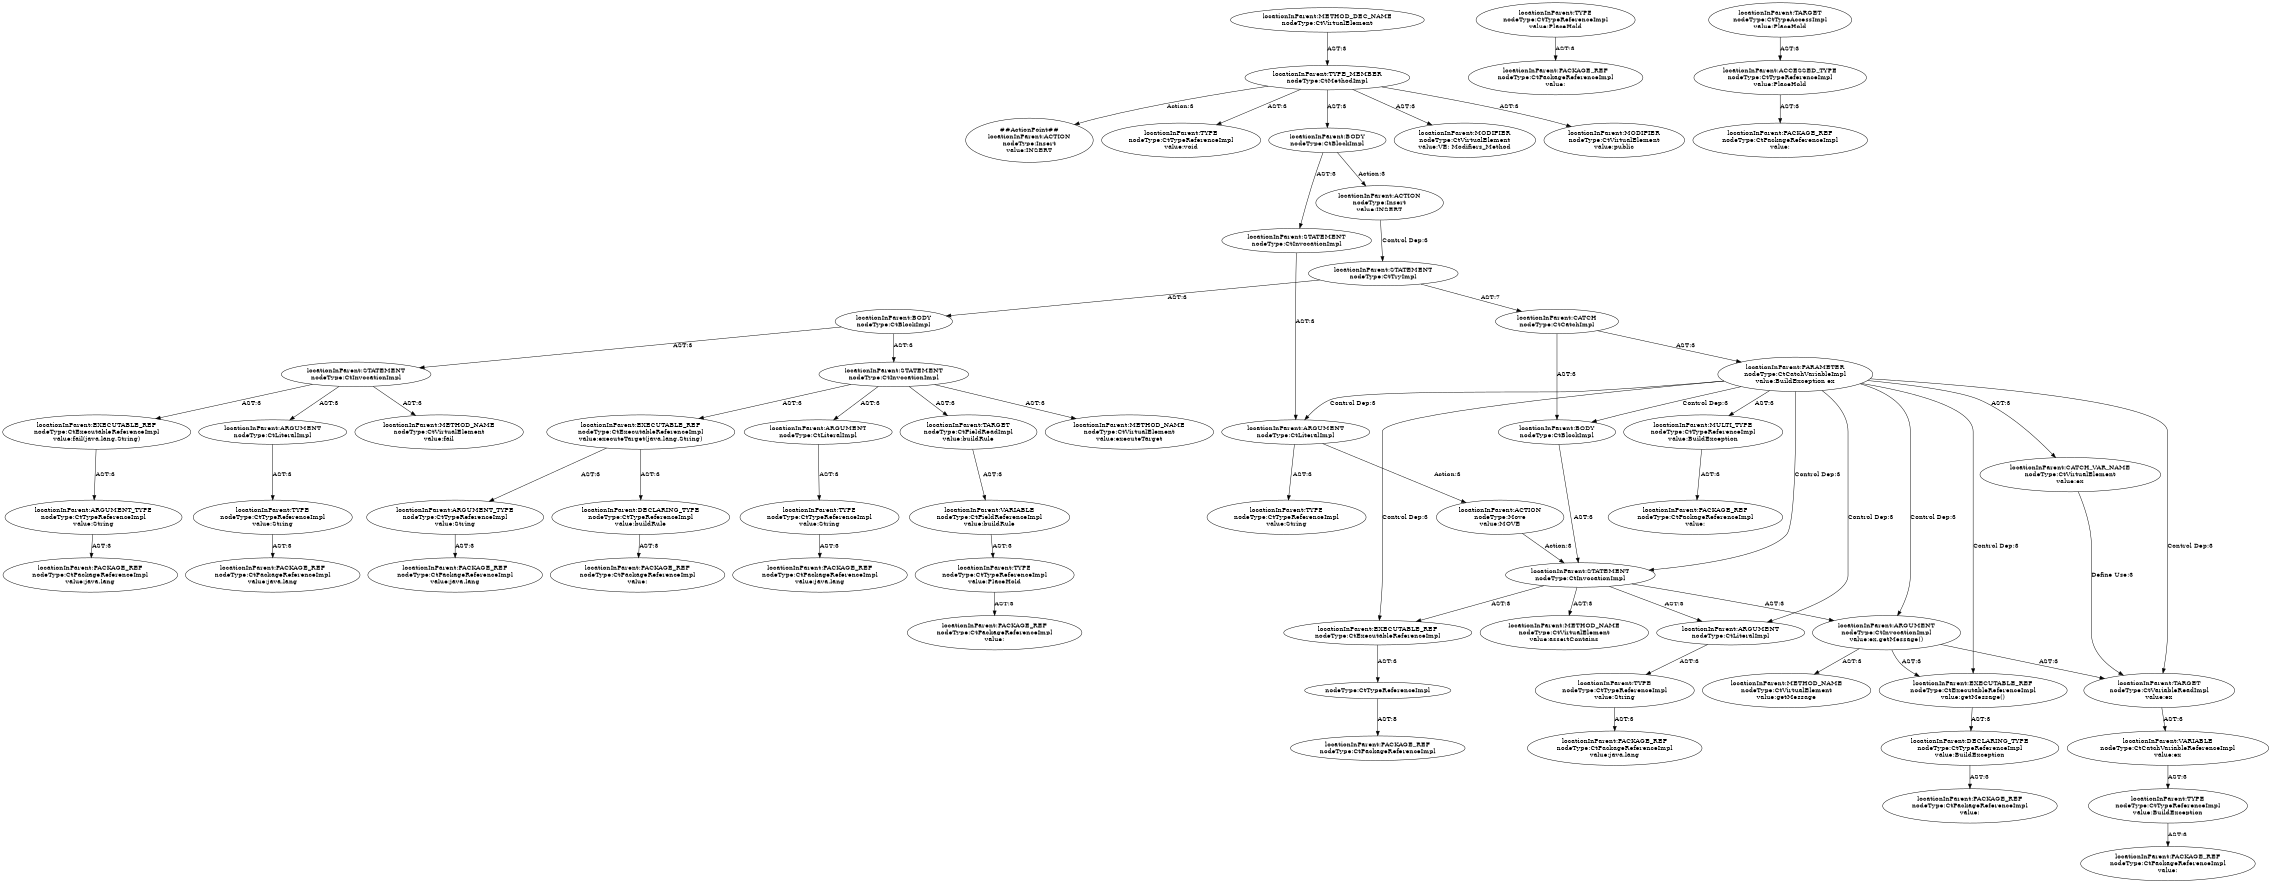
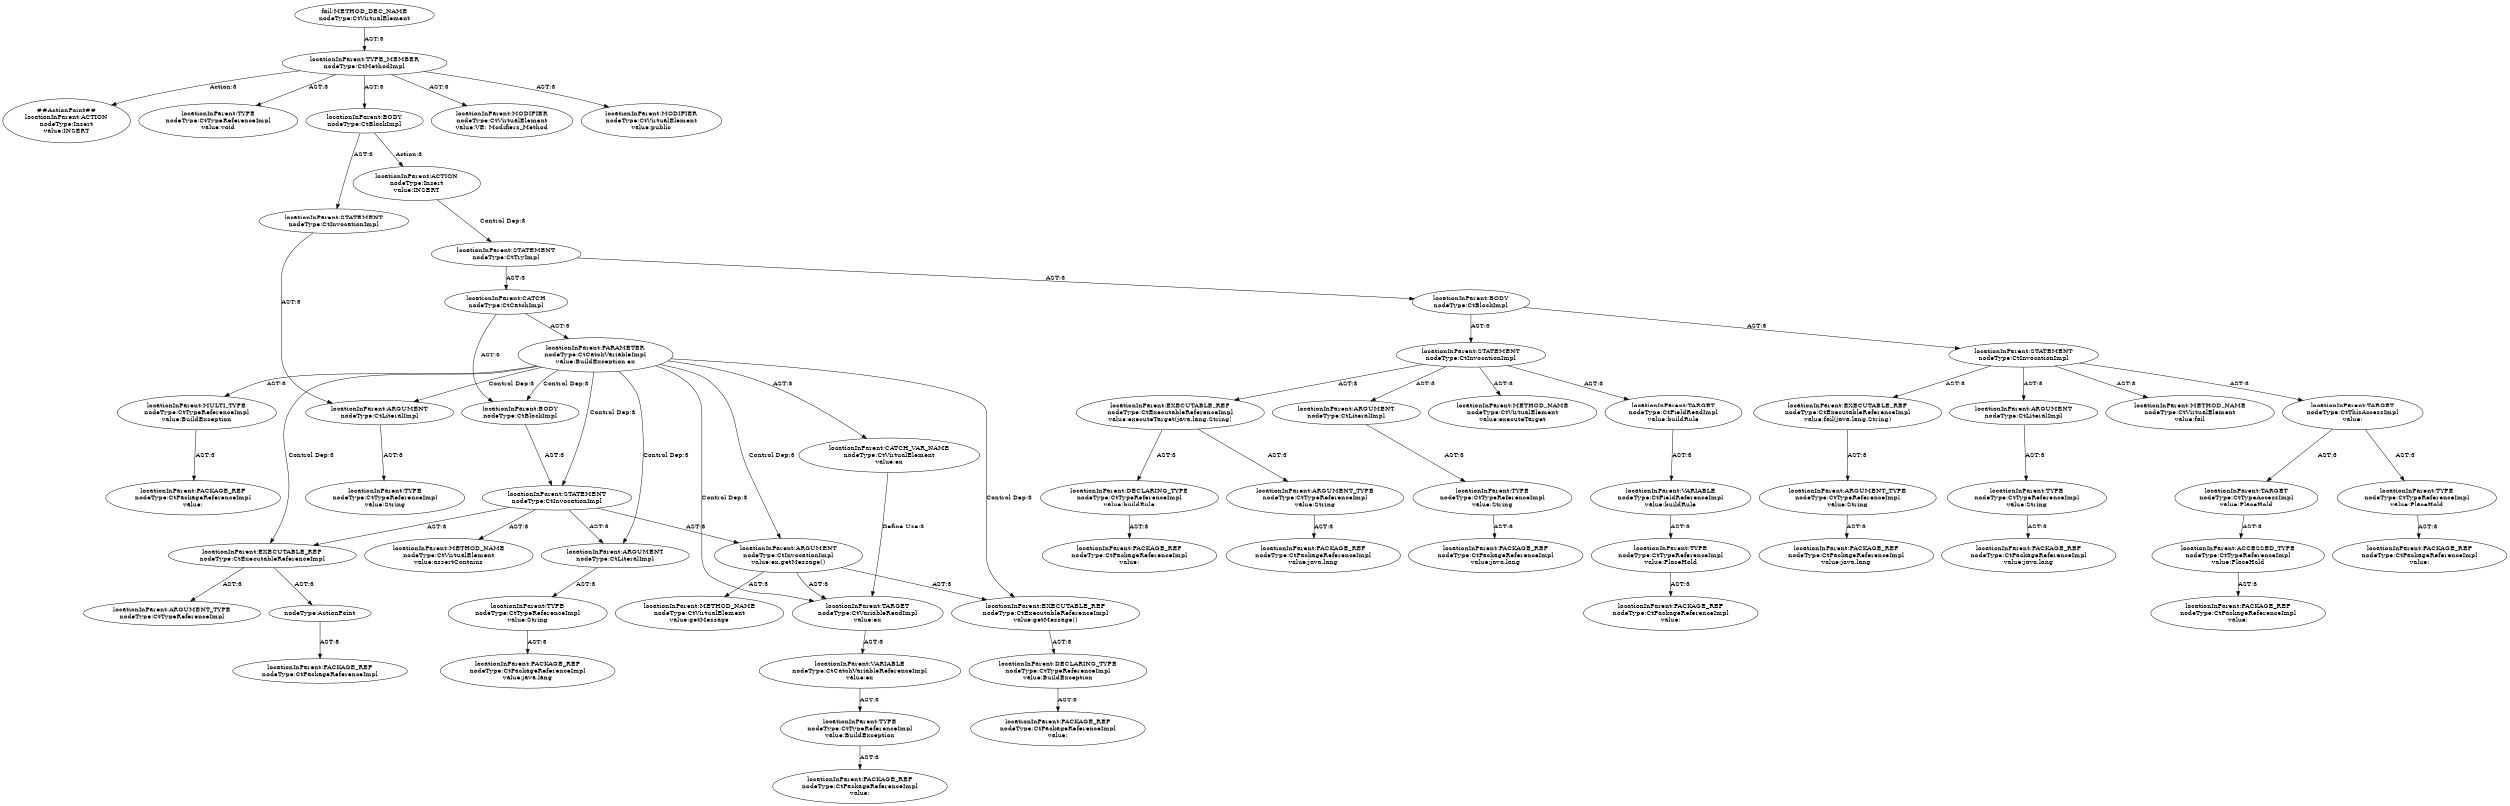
(1327, 20) -> (365, 15)
(1491, 297) -> (516, 278)
none -> (2353, 413)
(1500, 517) -> none
none -> (172, 613)
(1378, 690) -> (320, 613)
